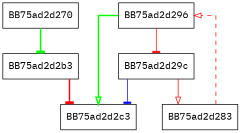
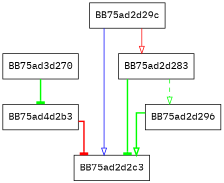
(41, 16) -> (41, 66)
(156, 39) -> none
(216, 52) -> (170, 88)
(41, 66) -> (41, 117)
(127, 90) -> (104, 88)
none -> (127, 115)
